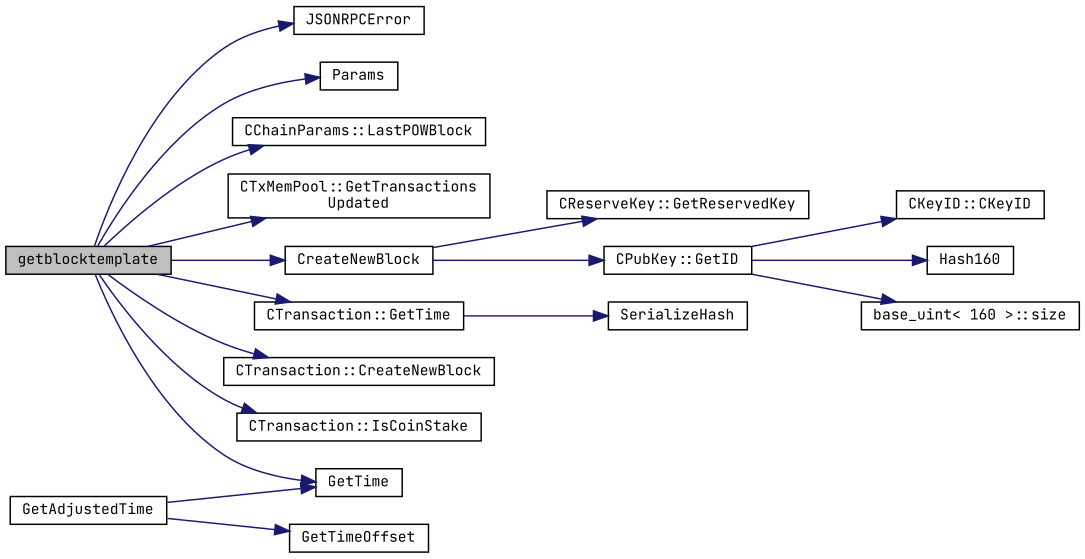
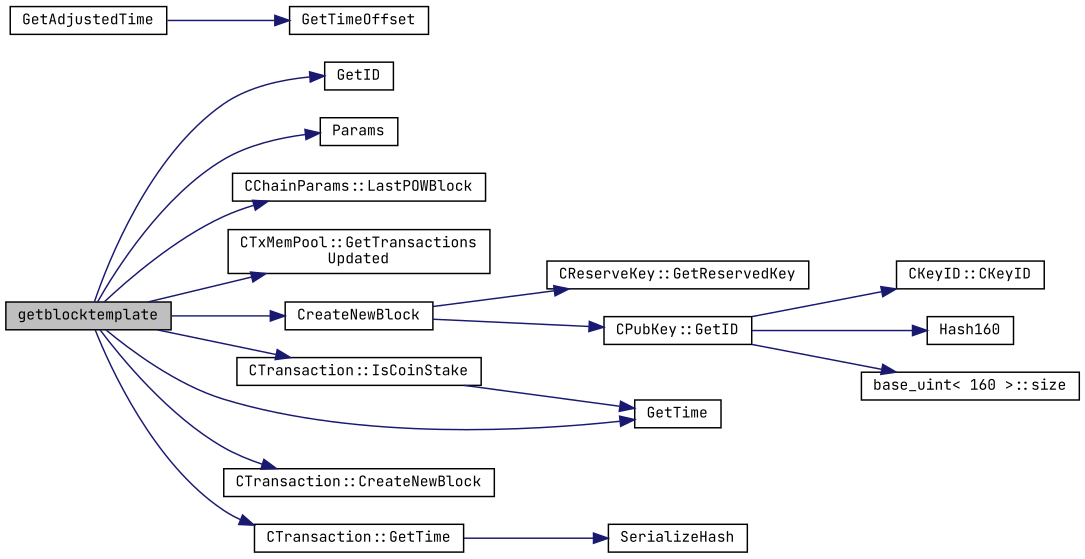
(359, 20) -> (359, 76)
(234, 495) -> (542, 396)
